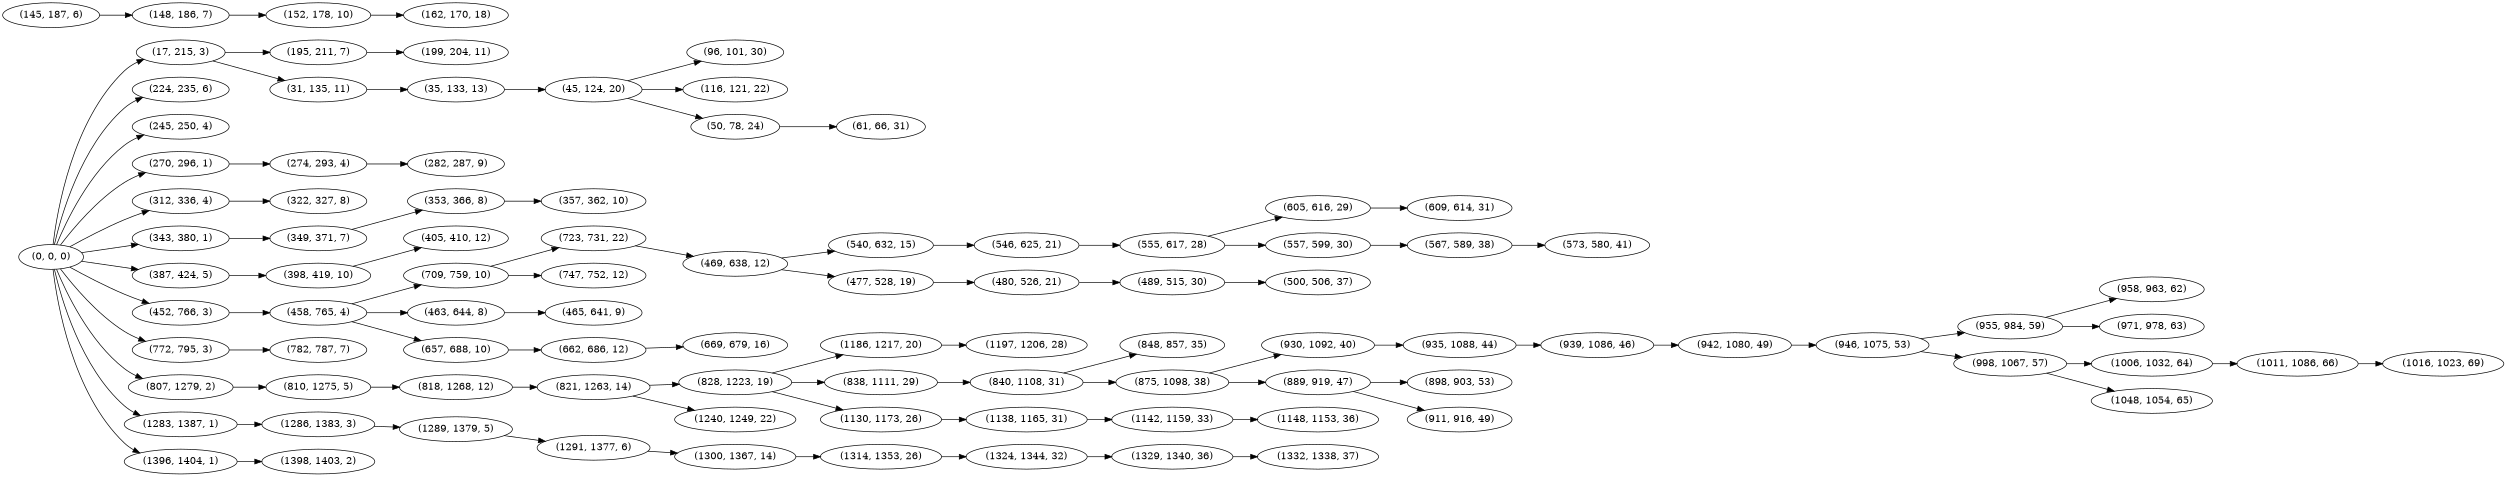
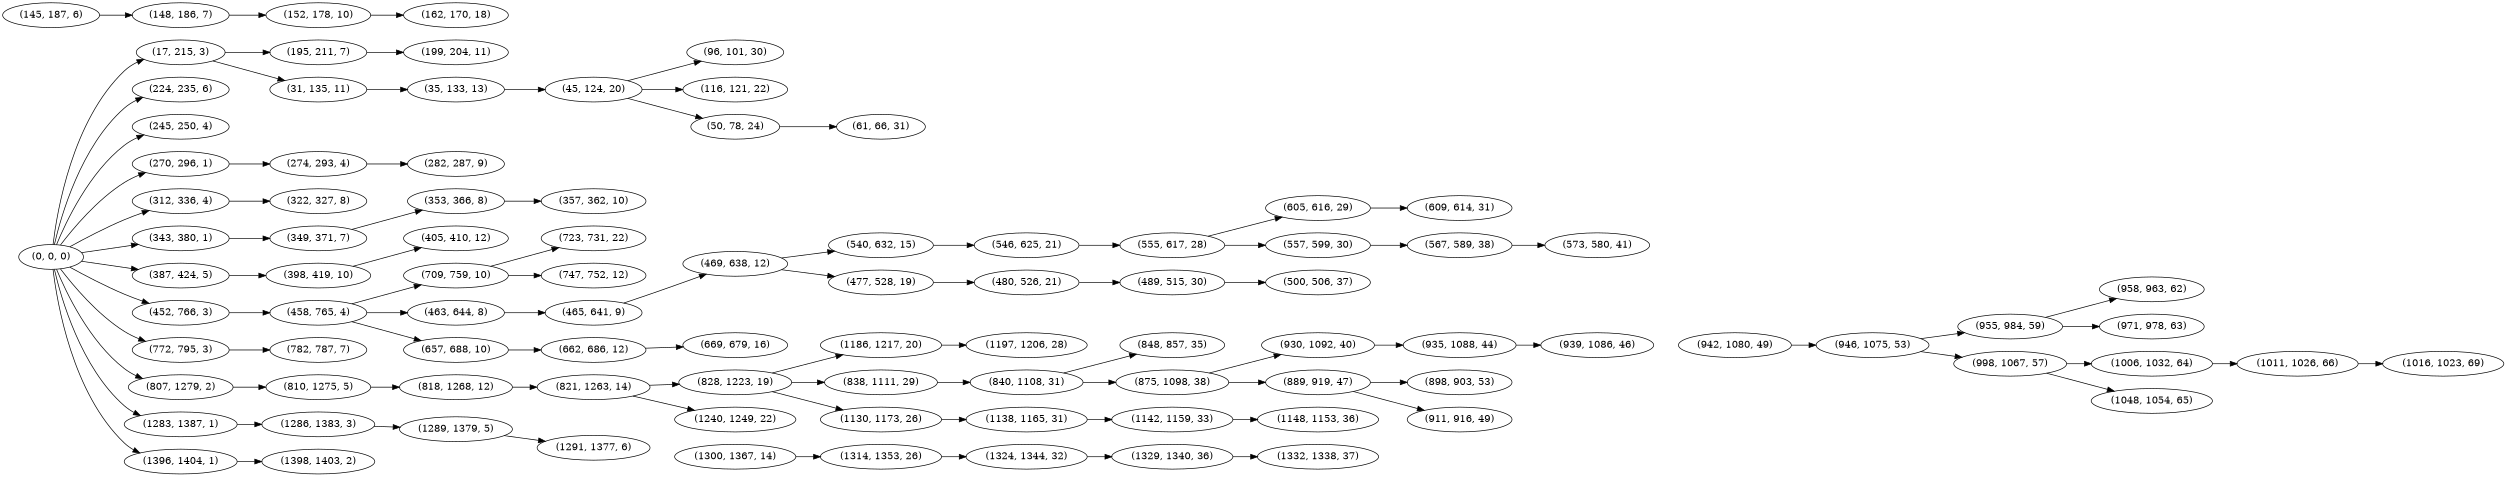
(661, 250) -> (662, 290)
(1662, 345) -> none
(2298, 364) -> (2298, 364)
(659, 452) -> none
